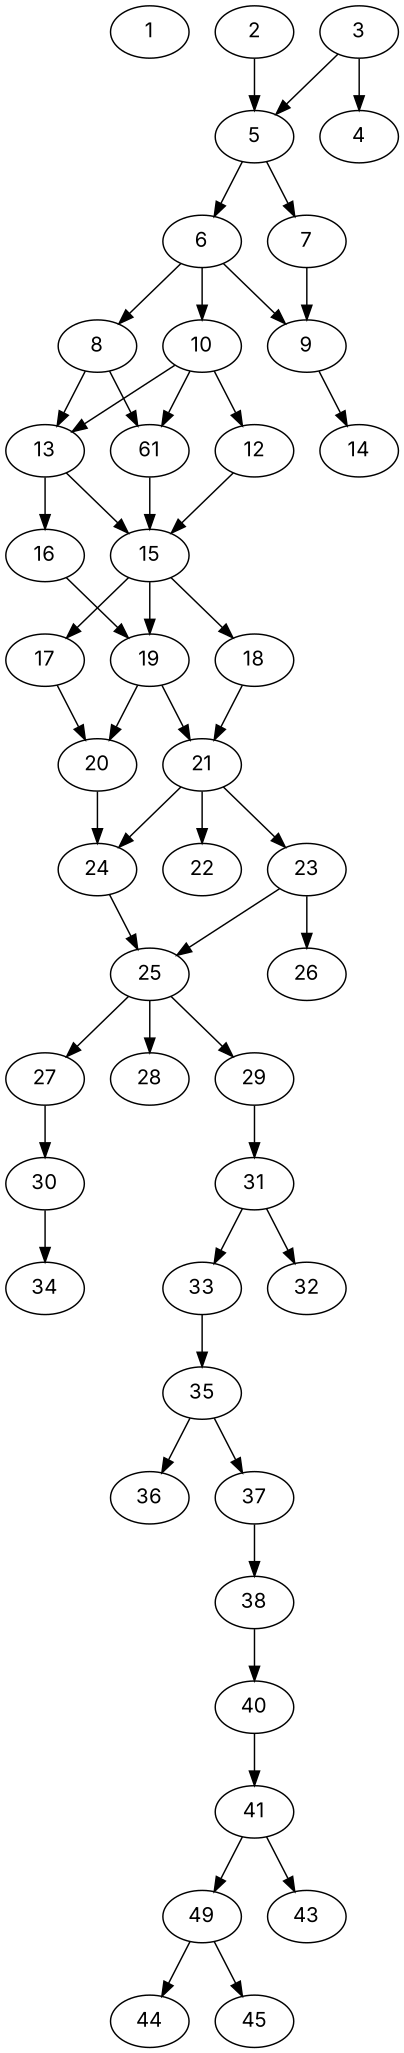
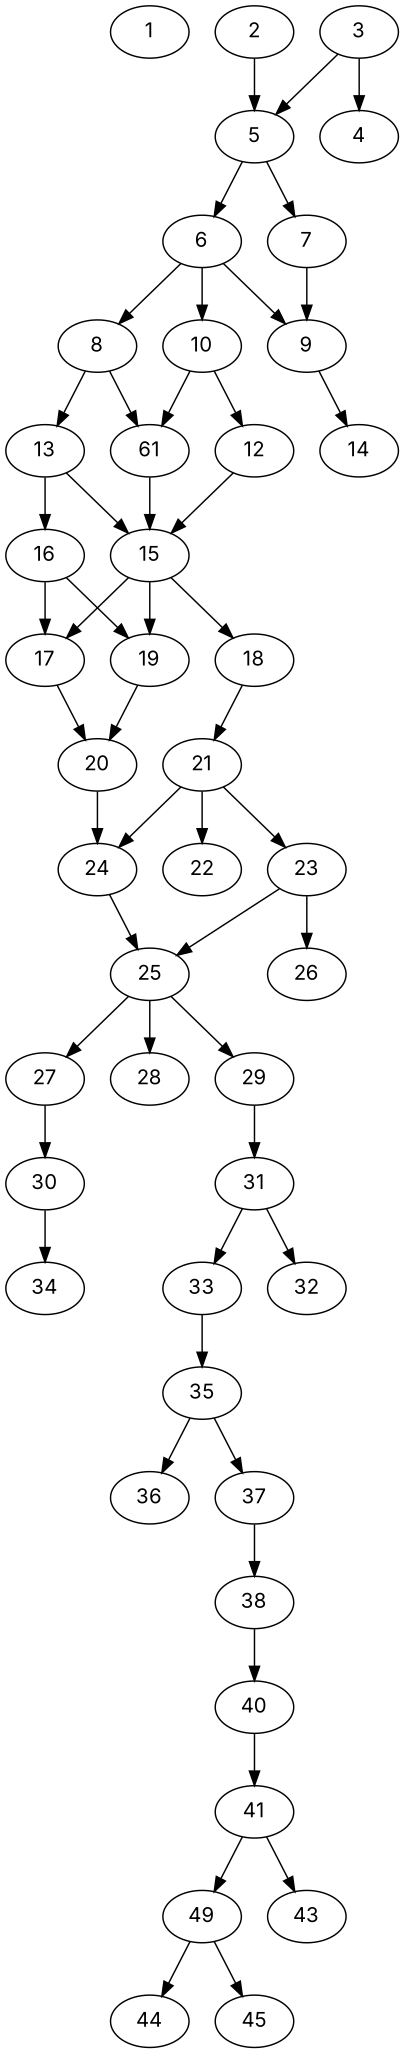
(132, 393) -> none
none -> (45, 601)
(173, 706) -> none
